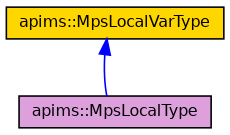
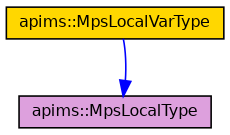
(105, 76) -> (126, 60)
